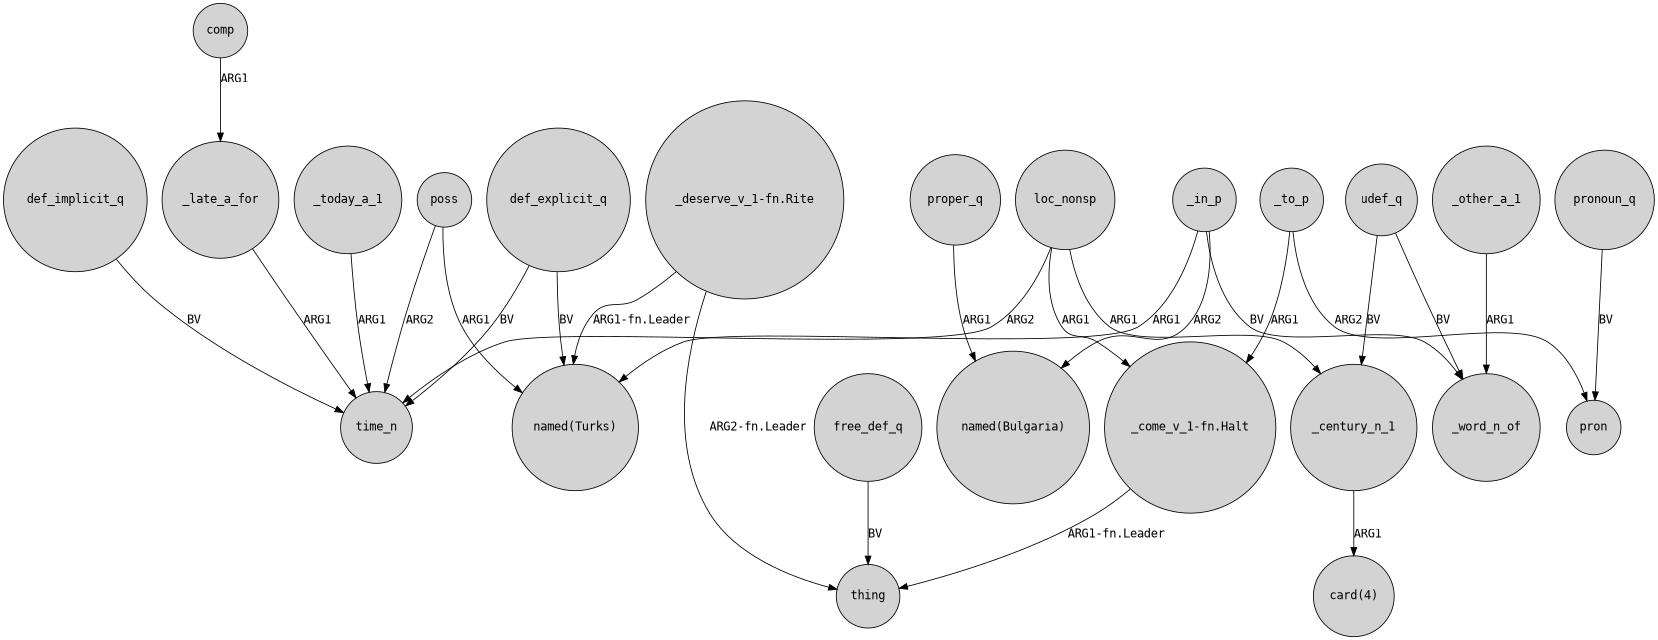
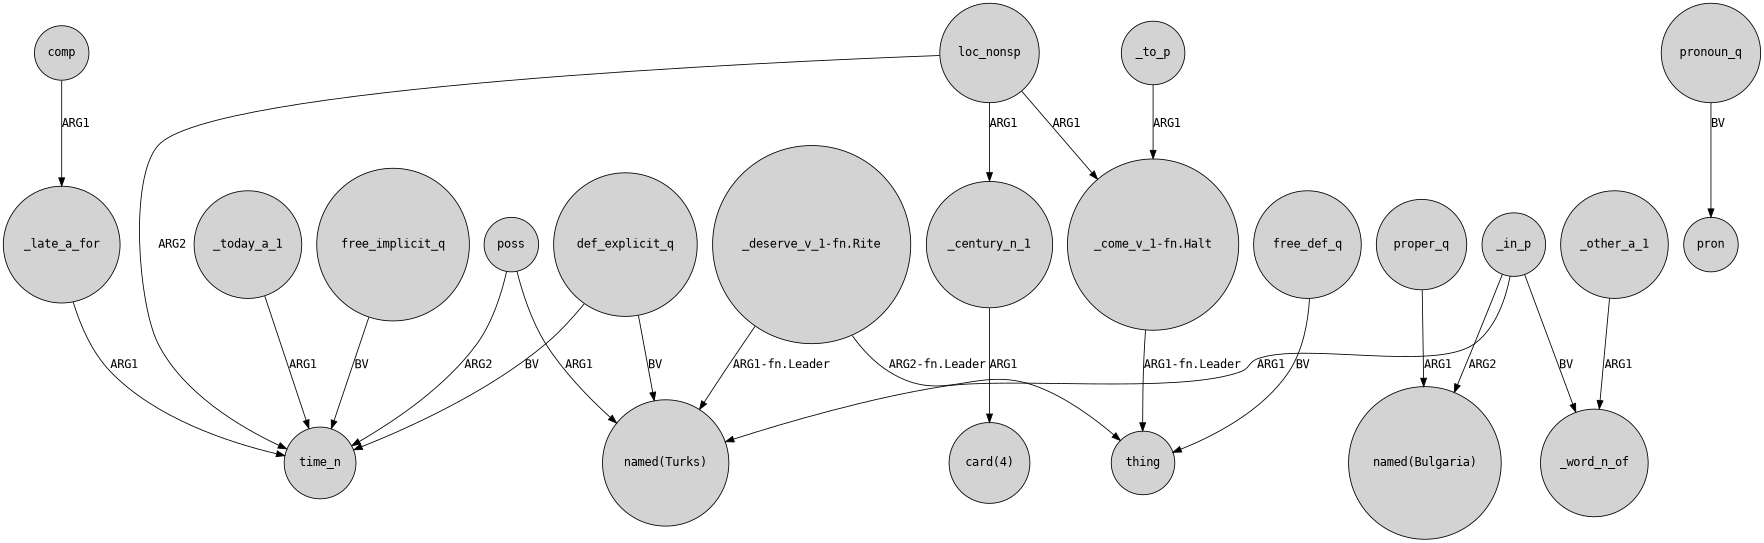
(75, 200) -> (393, 245)
(1381, 200) -> none
(1429, 336) -> none
